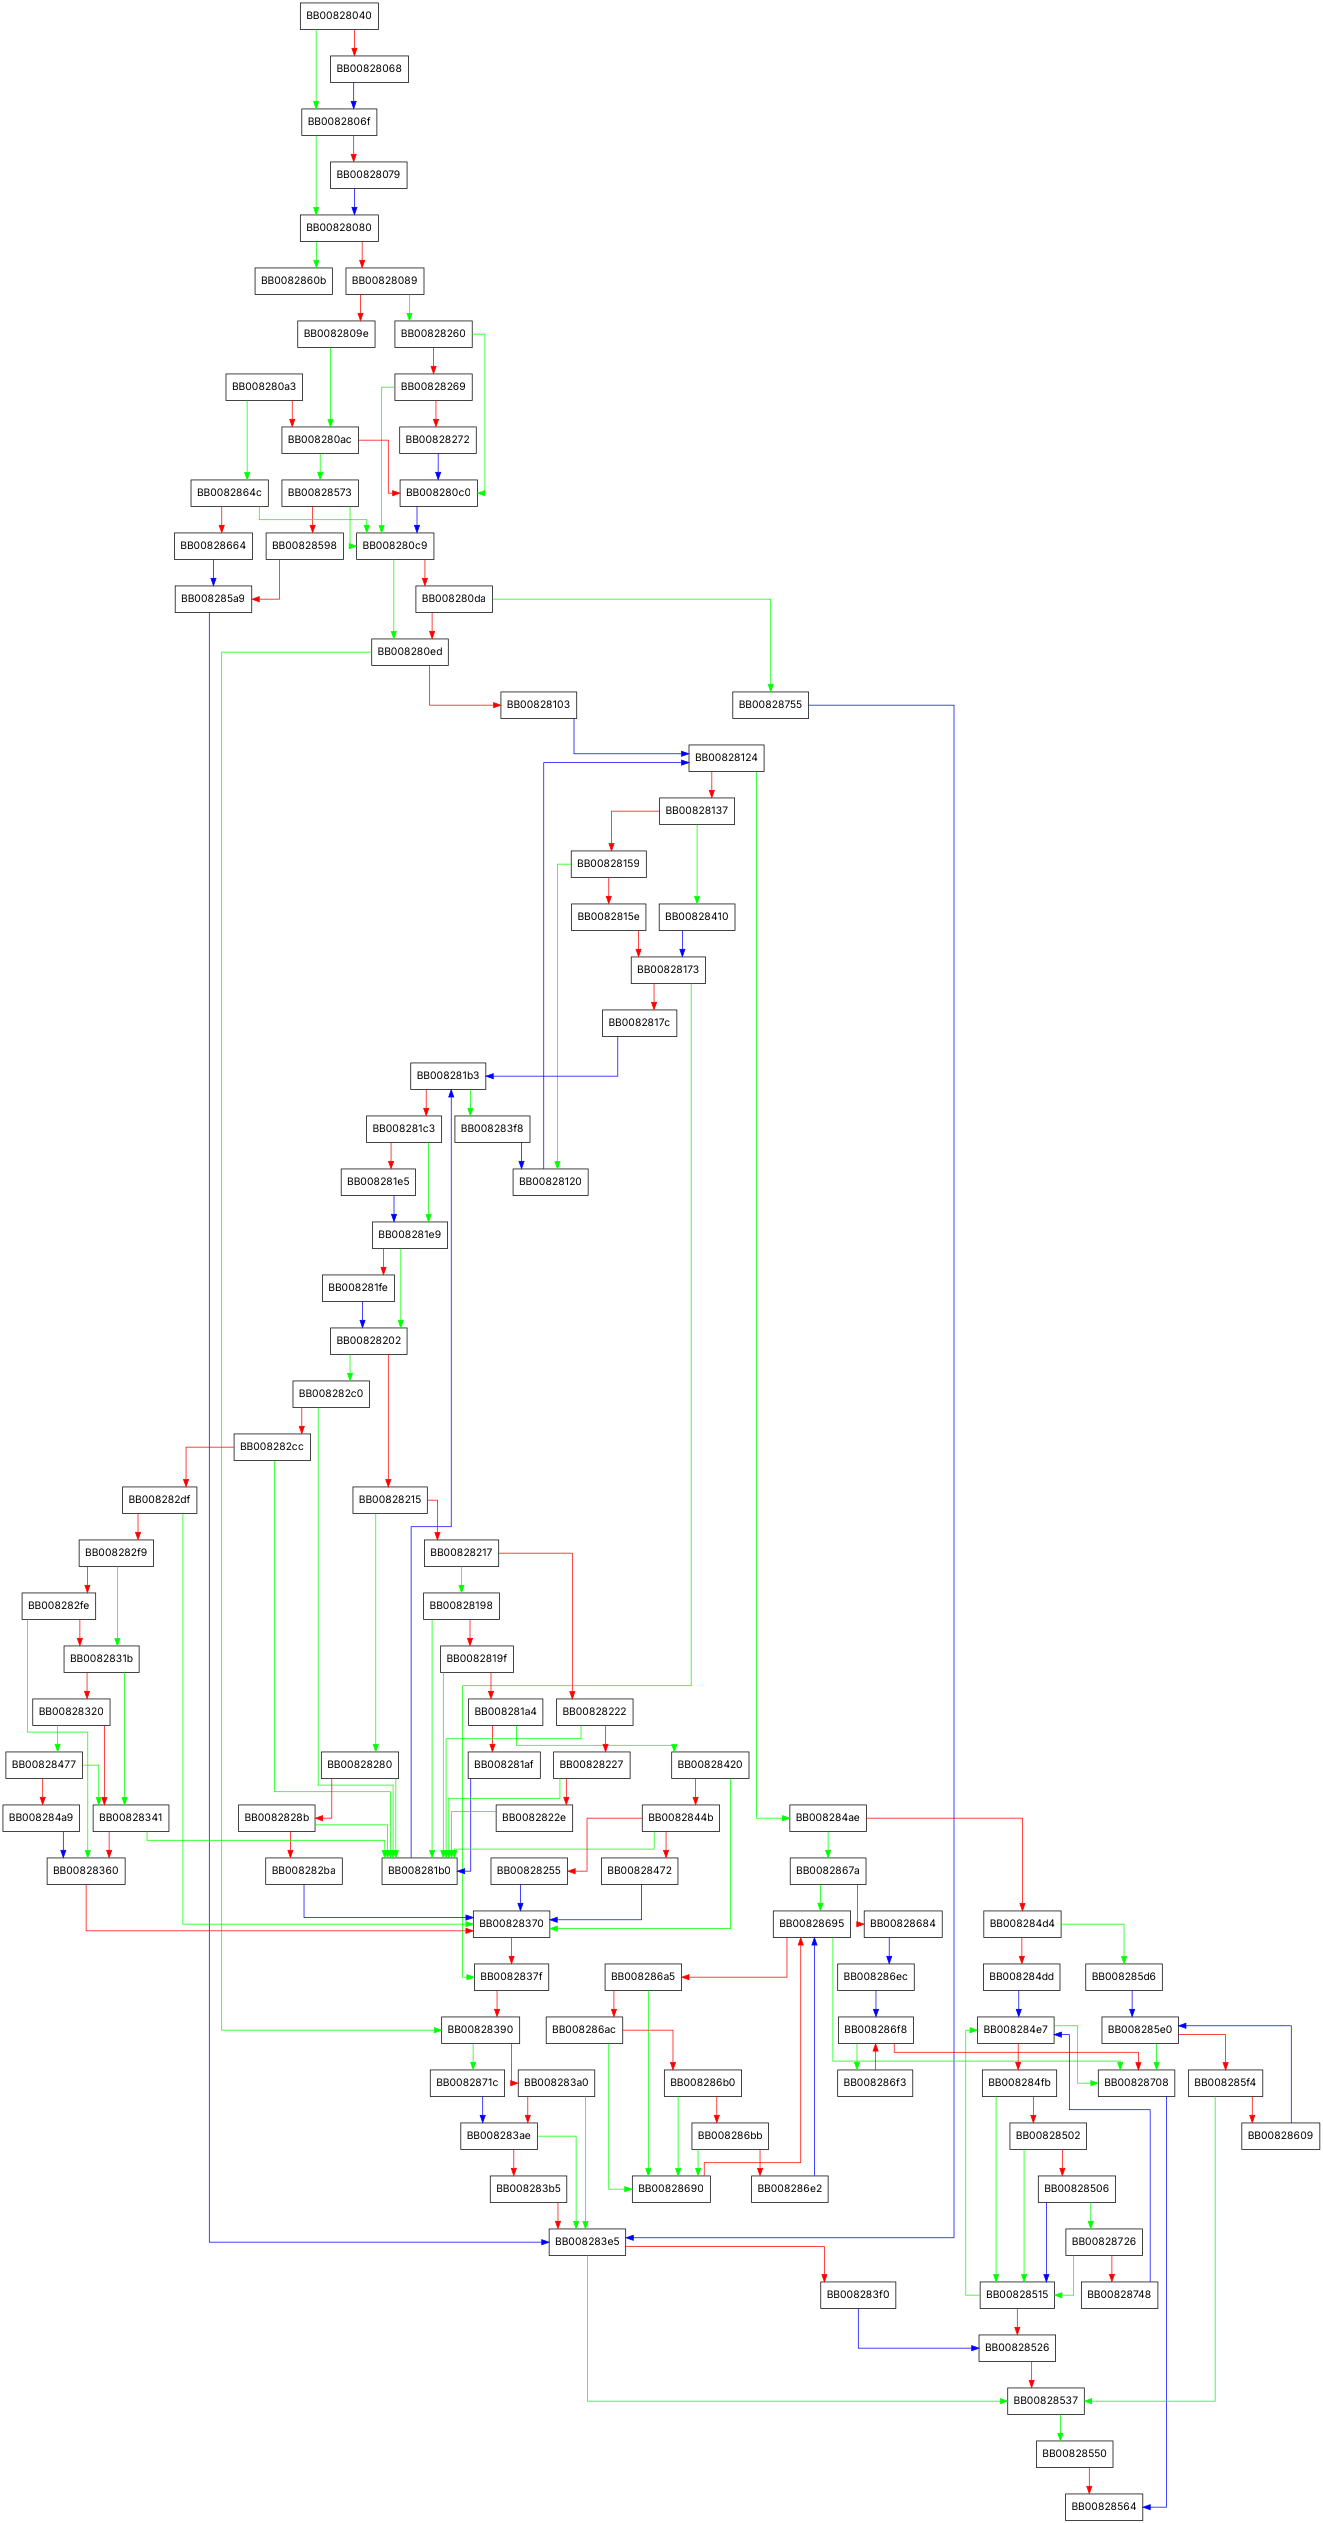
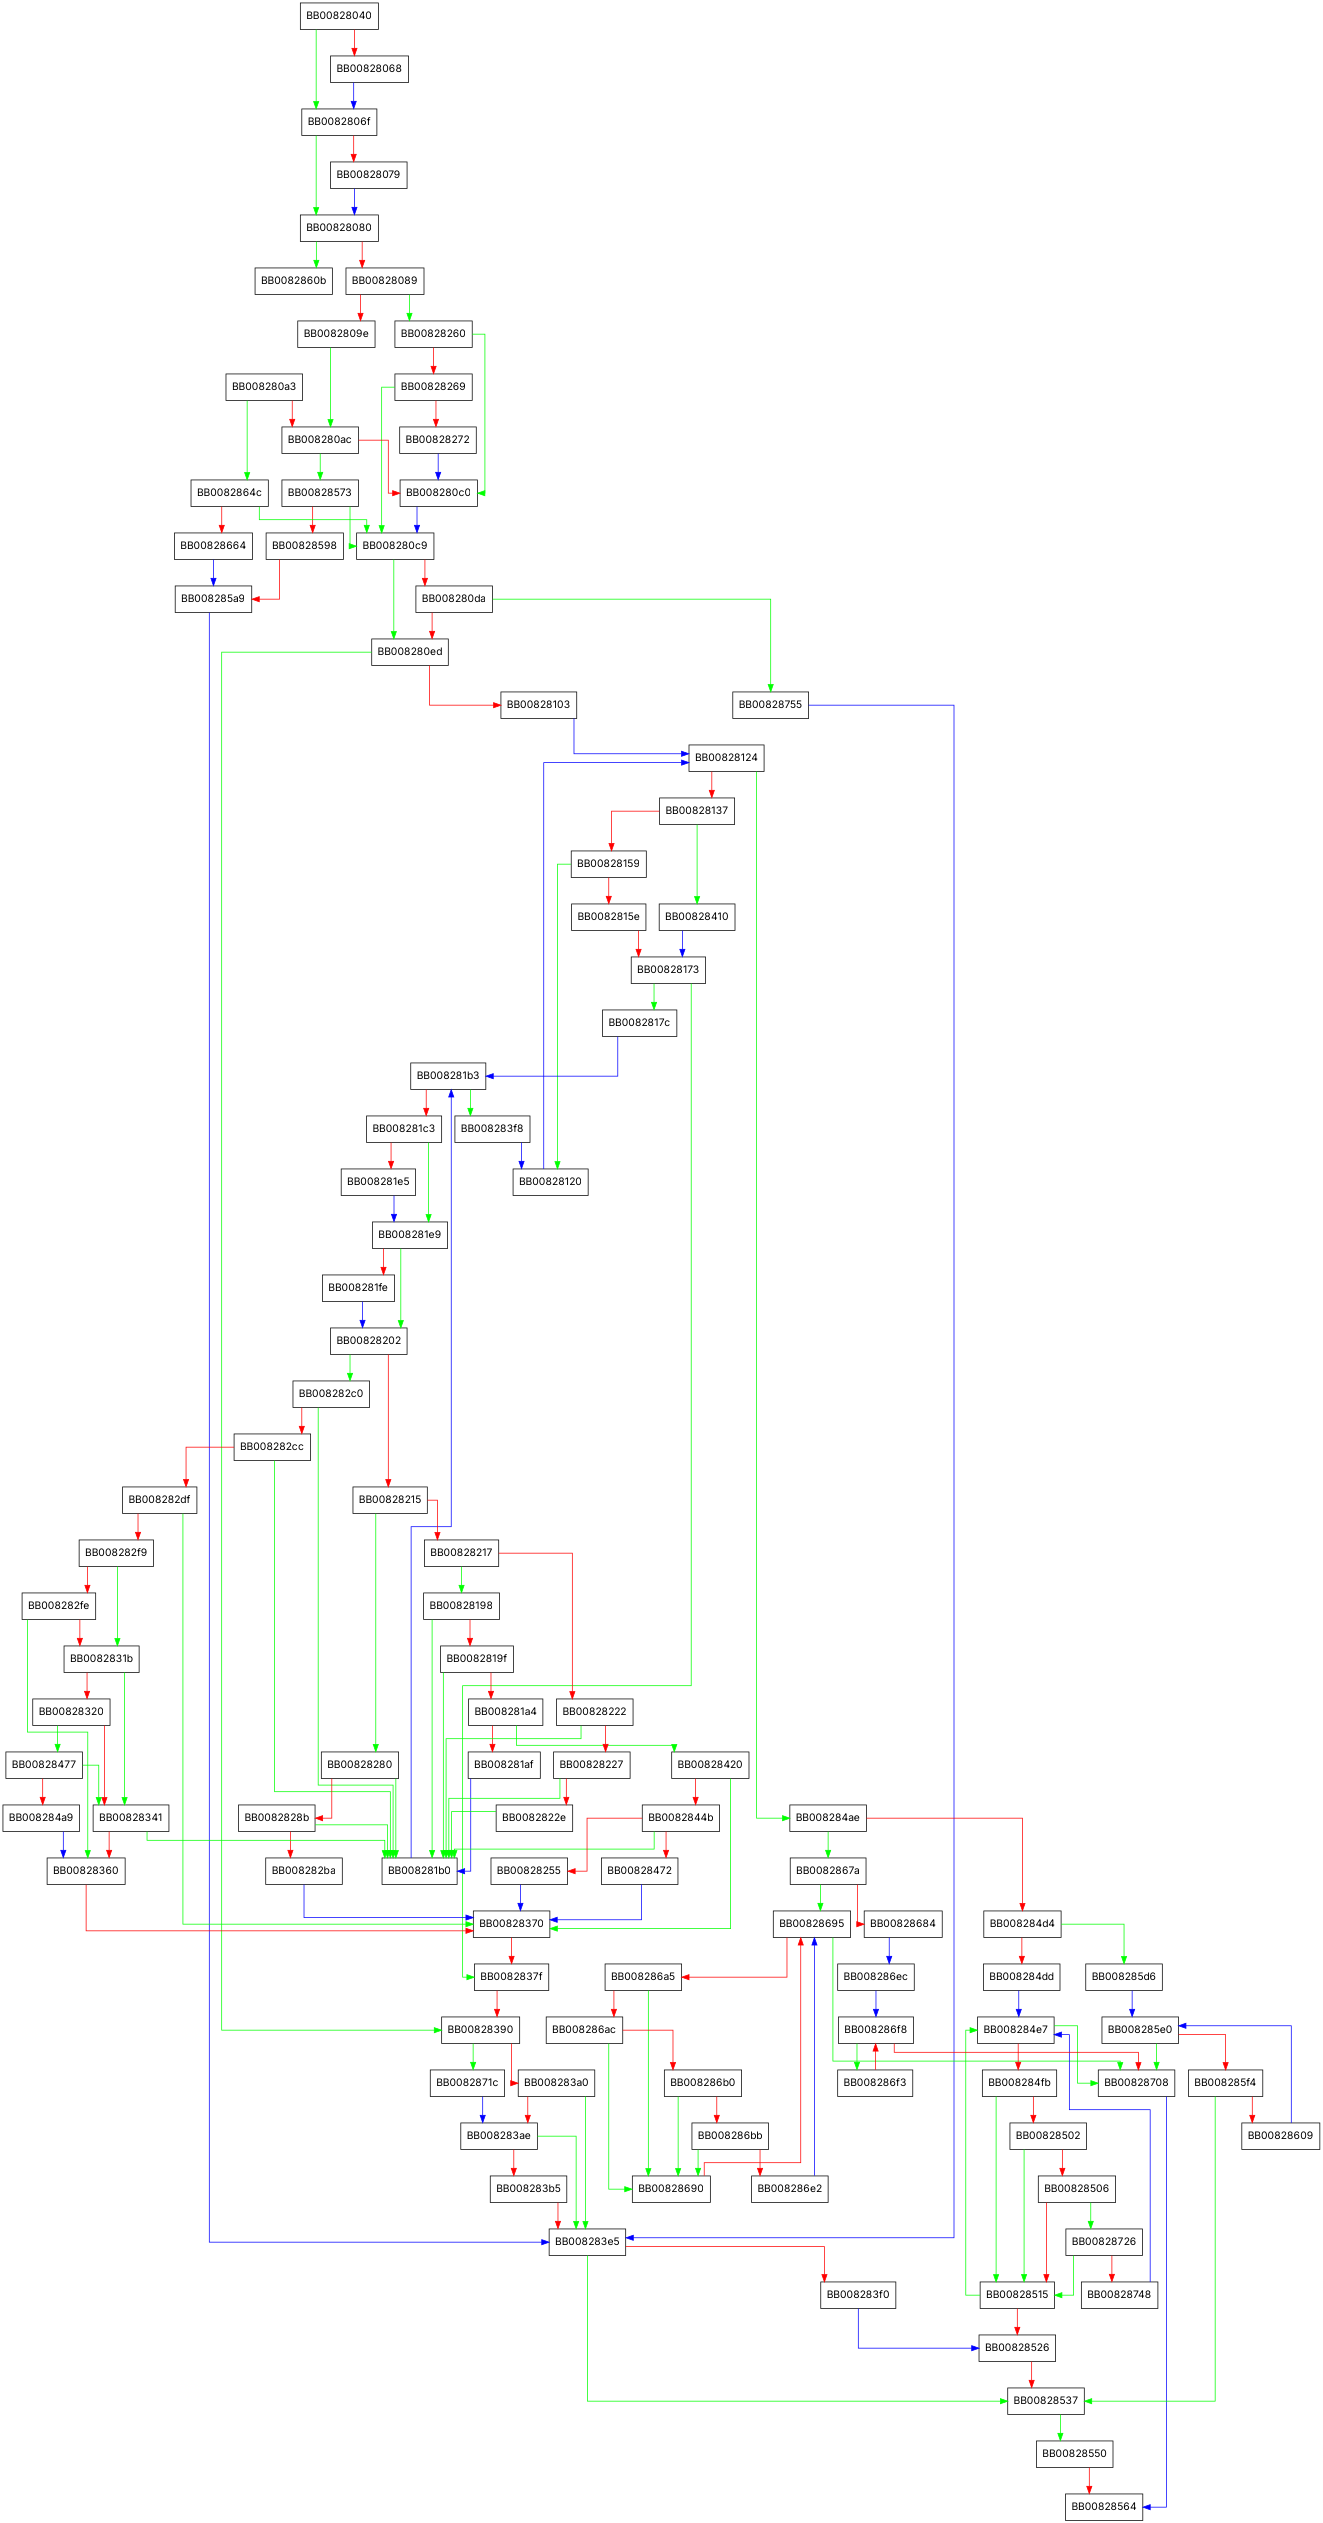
(654, 993) -> (654, 993)
(1046, 2239) -> (1046, 2239)
